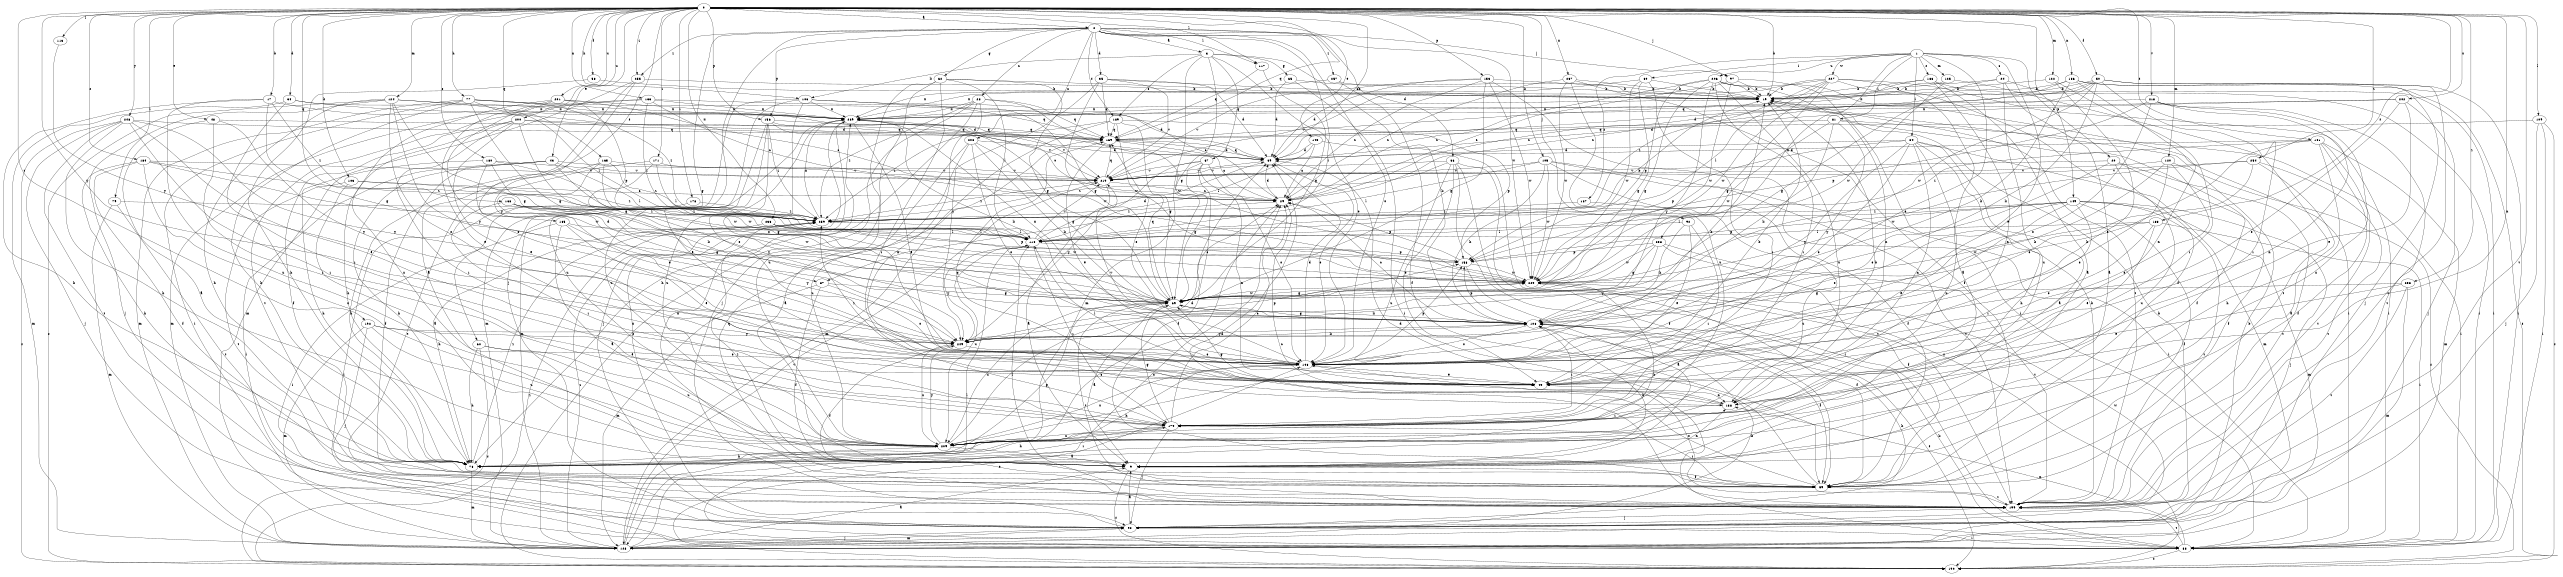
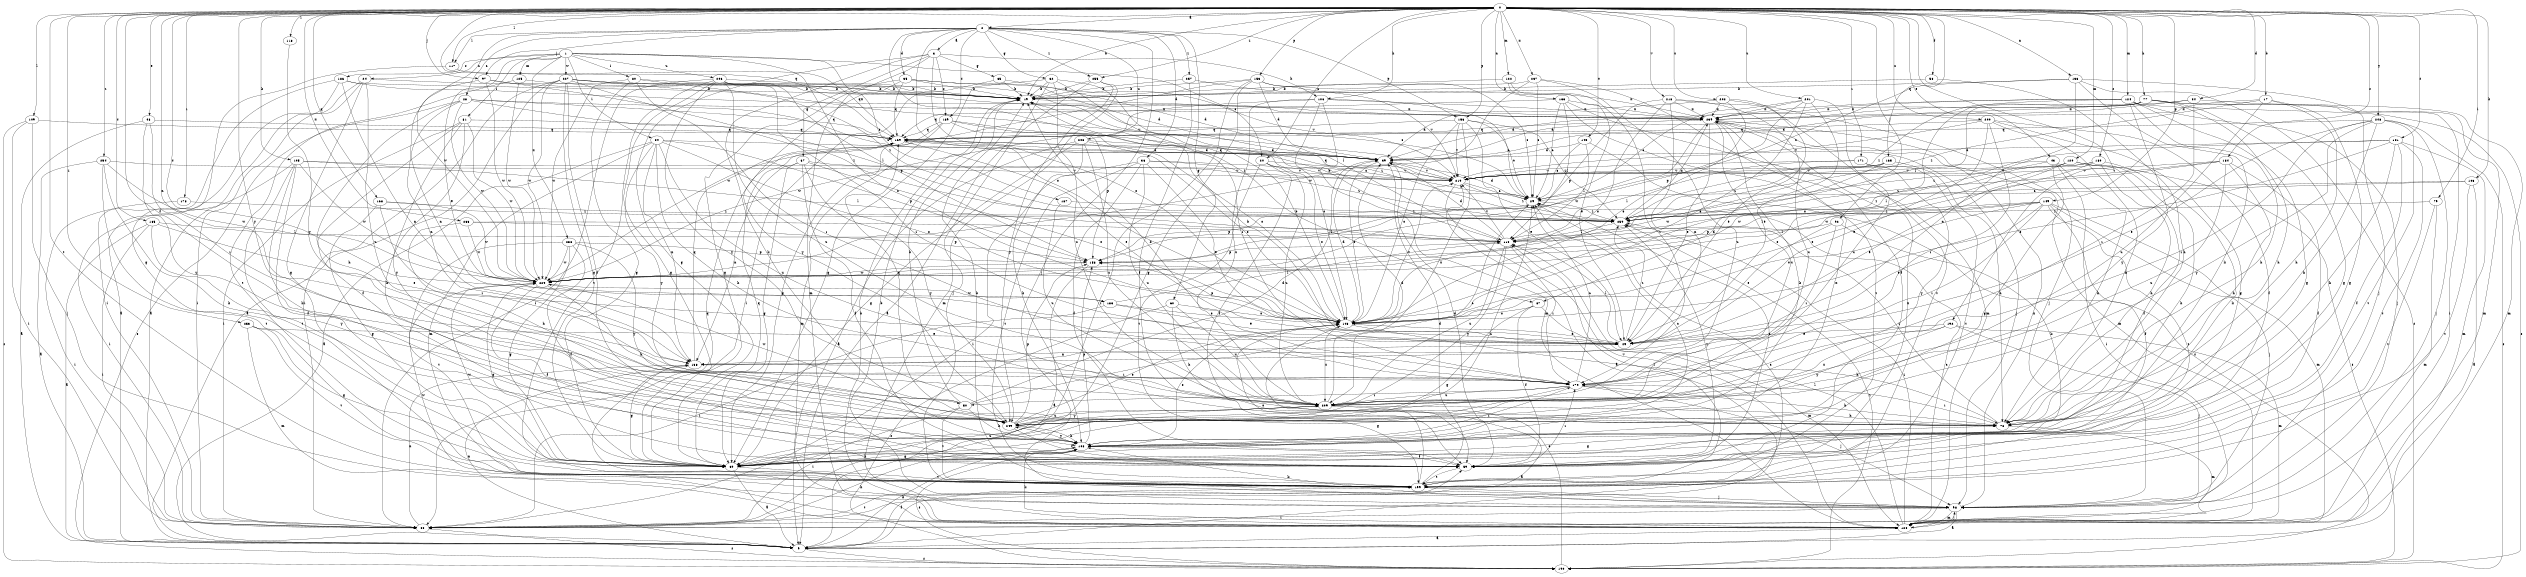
(1144, 13) -> (1359, 46)
(1384, 232) -> (1342, 213)
(1862, 269) -> (826, 288)
(1886, 383) -> (1286, 396)
